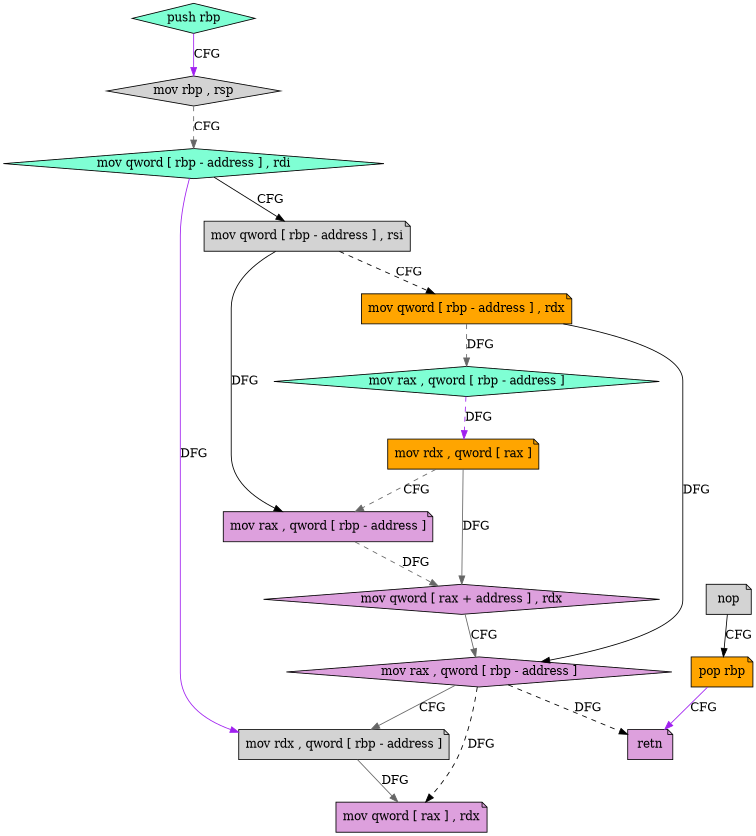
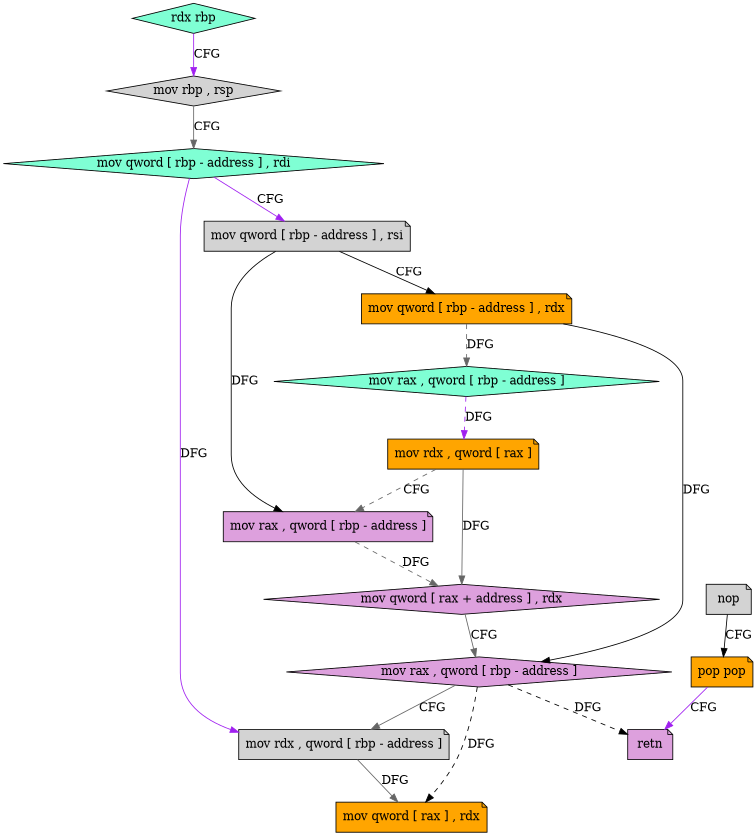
(194, 18) -> (194, 18)
(194, 123) -> (194, 123)
(245, 197) -> (245, 197)
(383, 271) -> (383, 271)
(722, 672) -> (722, 672)
(412, 817) -> (412, 817)
